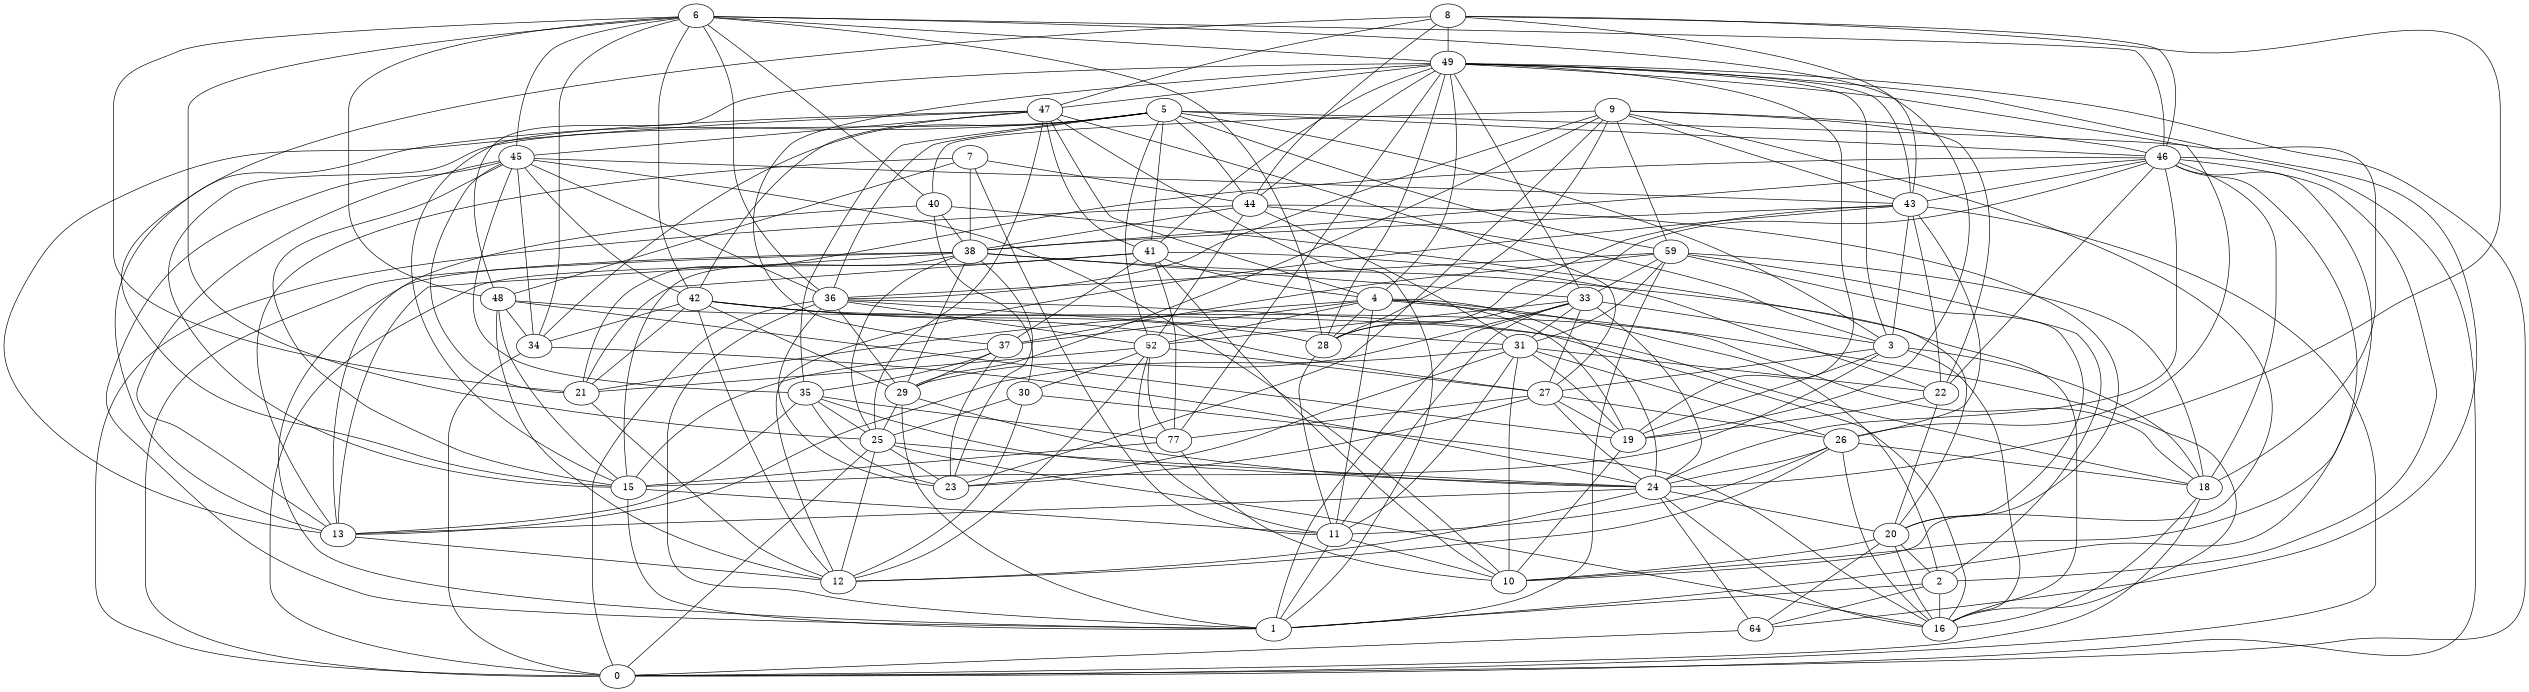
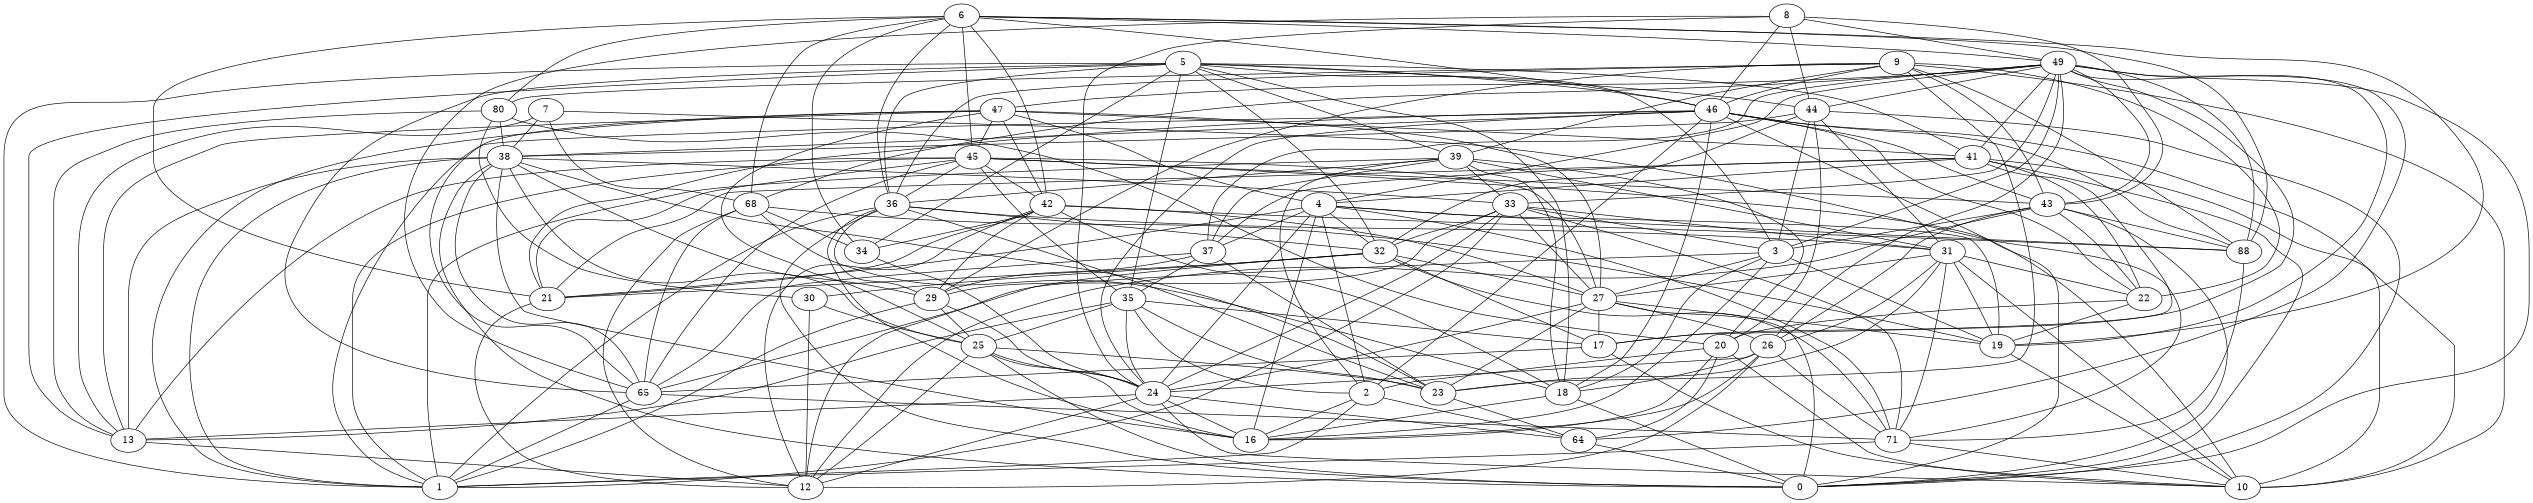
(1244, 55) -> none
none -> (228, 91)
(1116, 182) -> none
(934, 205) -> (499, 110)
(1463, 223) -> none
(525, 243) -> (1172, 162)
(1671, 252) -> (1456, 157)
(205, 286) -> none
(498, 299) -> (751, 205)
(1152, 346) -> (1380, 252)
(1324, 346) -> (2244, 252)
none -> (1224, 376)
(922, 407) -> (1774, 276)
none -> (1506, 416)
(1174, 441) -> (1599, 346)
(1504, 448) -> none
(629, 488) -> (644, 393)
(1772, 511) -> (1685, 472)
(1335, 535) -> (1893, 441)
(448, 537) -> (1801, 348)
